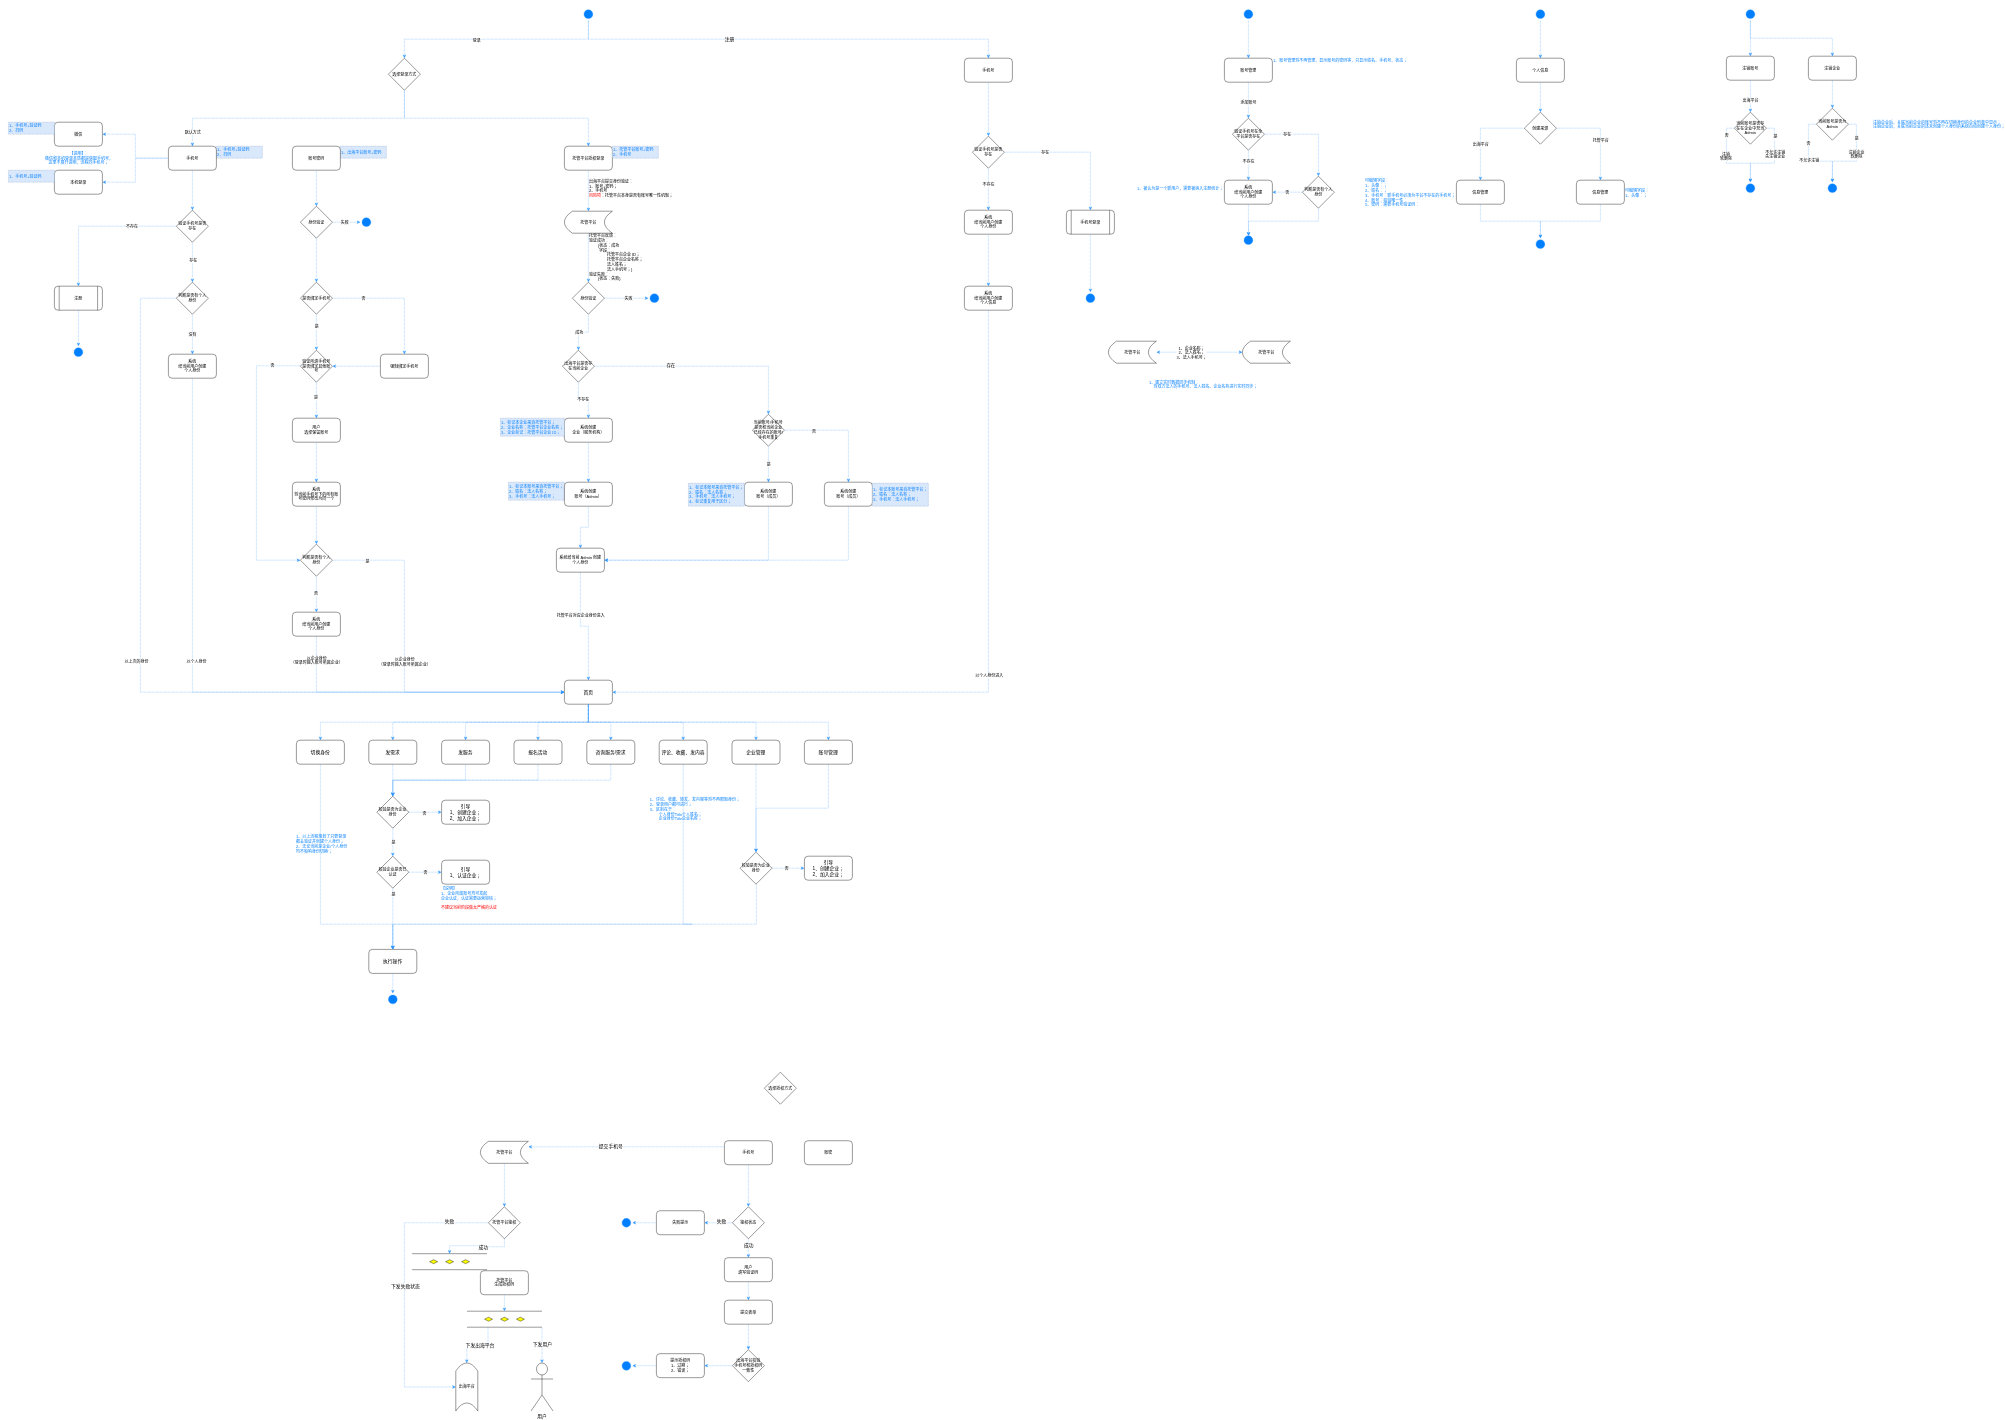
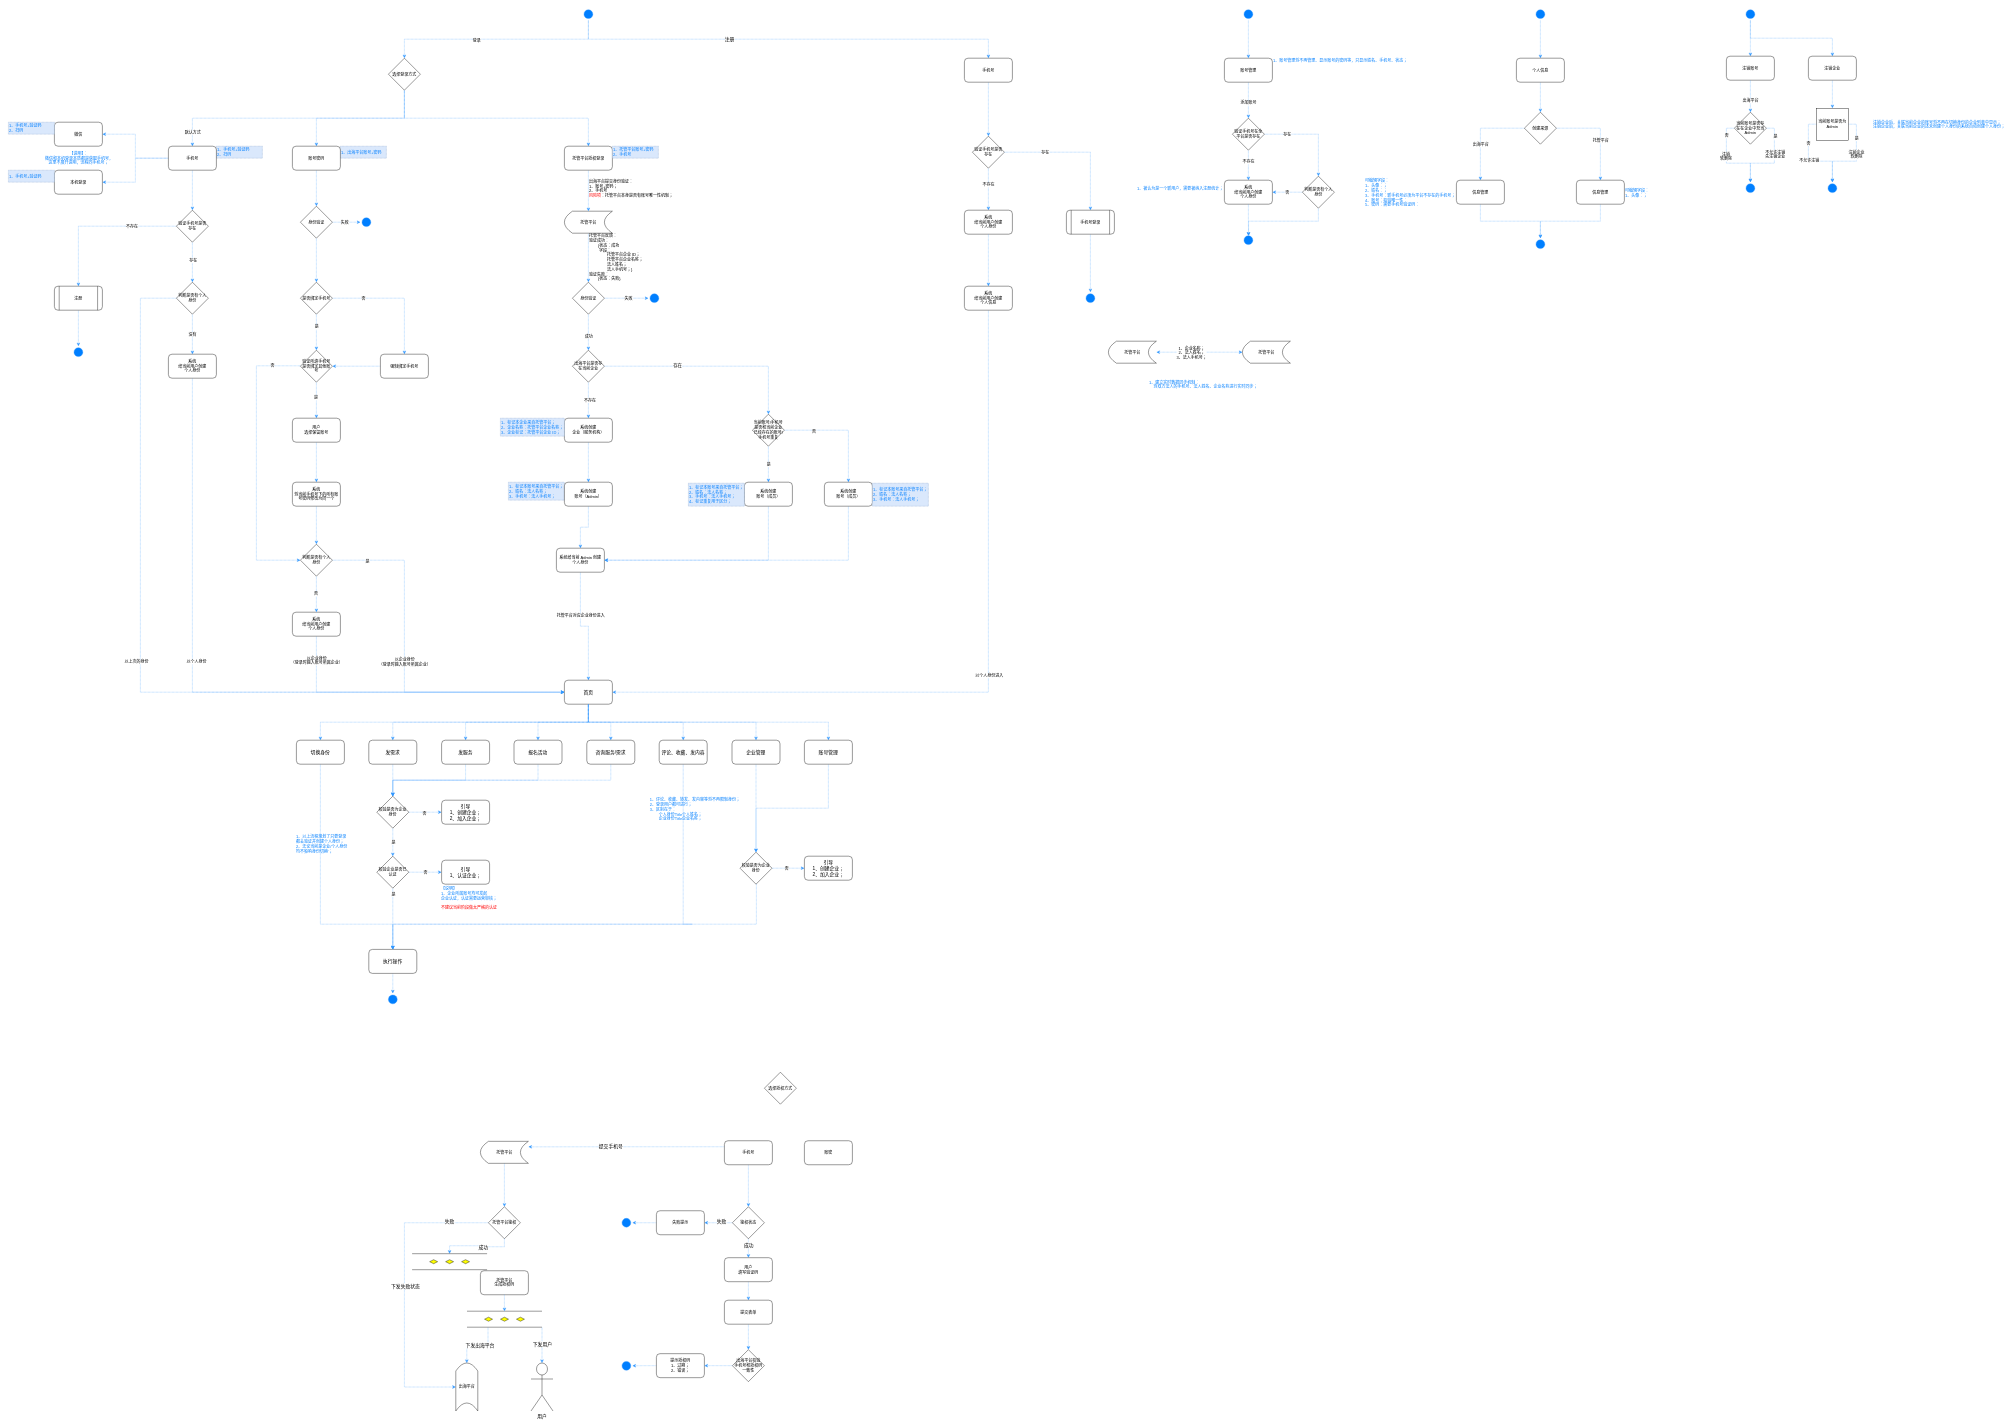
(1832, 124) -> (1832, 124)
none -> (316, 142)
(578, 366) -> (588, 366)
